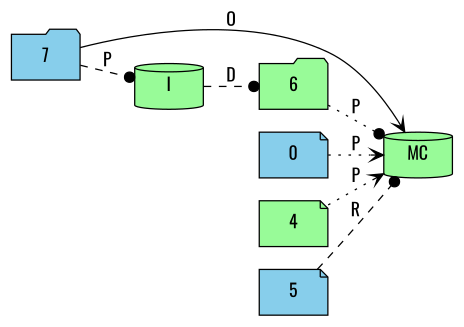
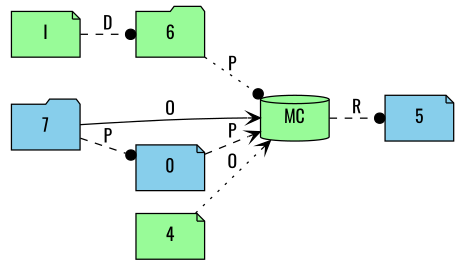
(102, 71) -> (103, 146)
(169, 86) -> (46, 34)
(349, 155) -> (226, 145)
(356, 177) -> (233, 163)
(355, 228) -> (352, 118)
